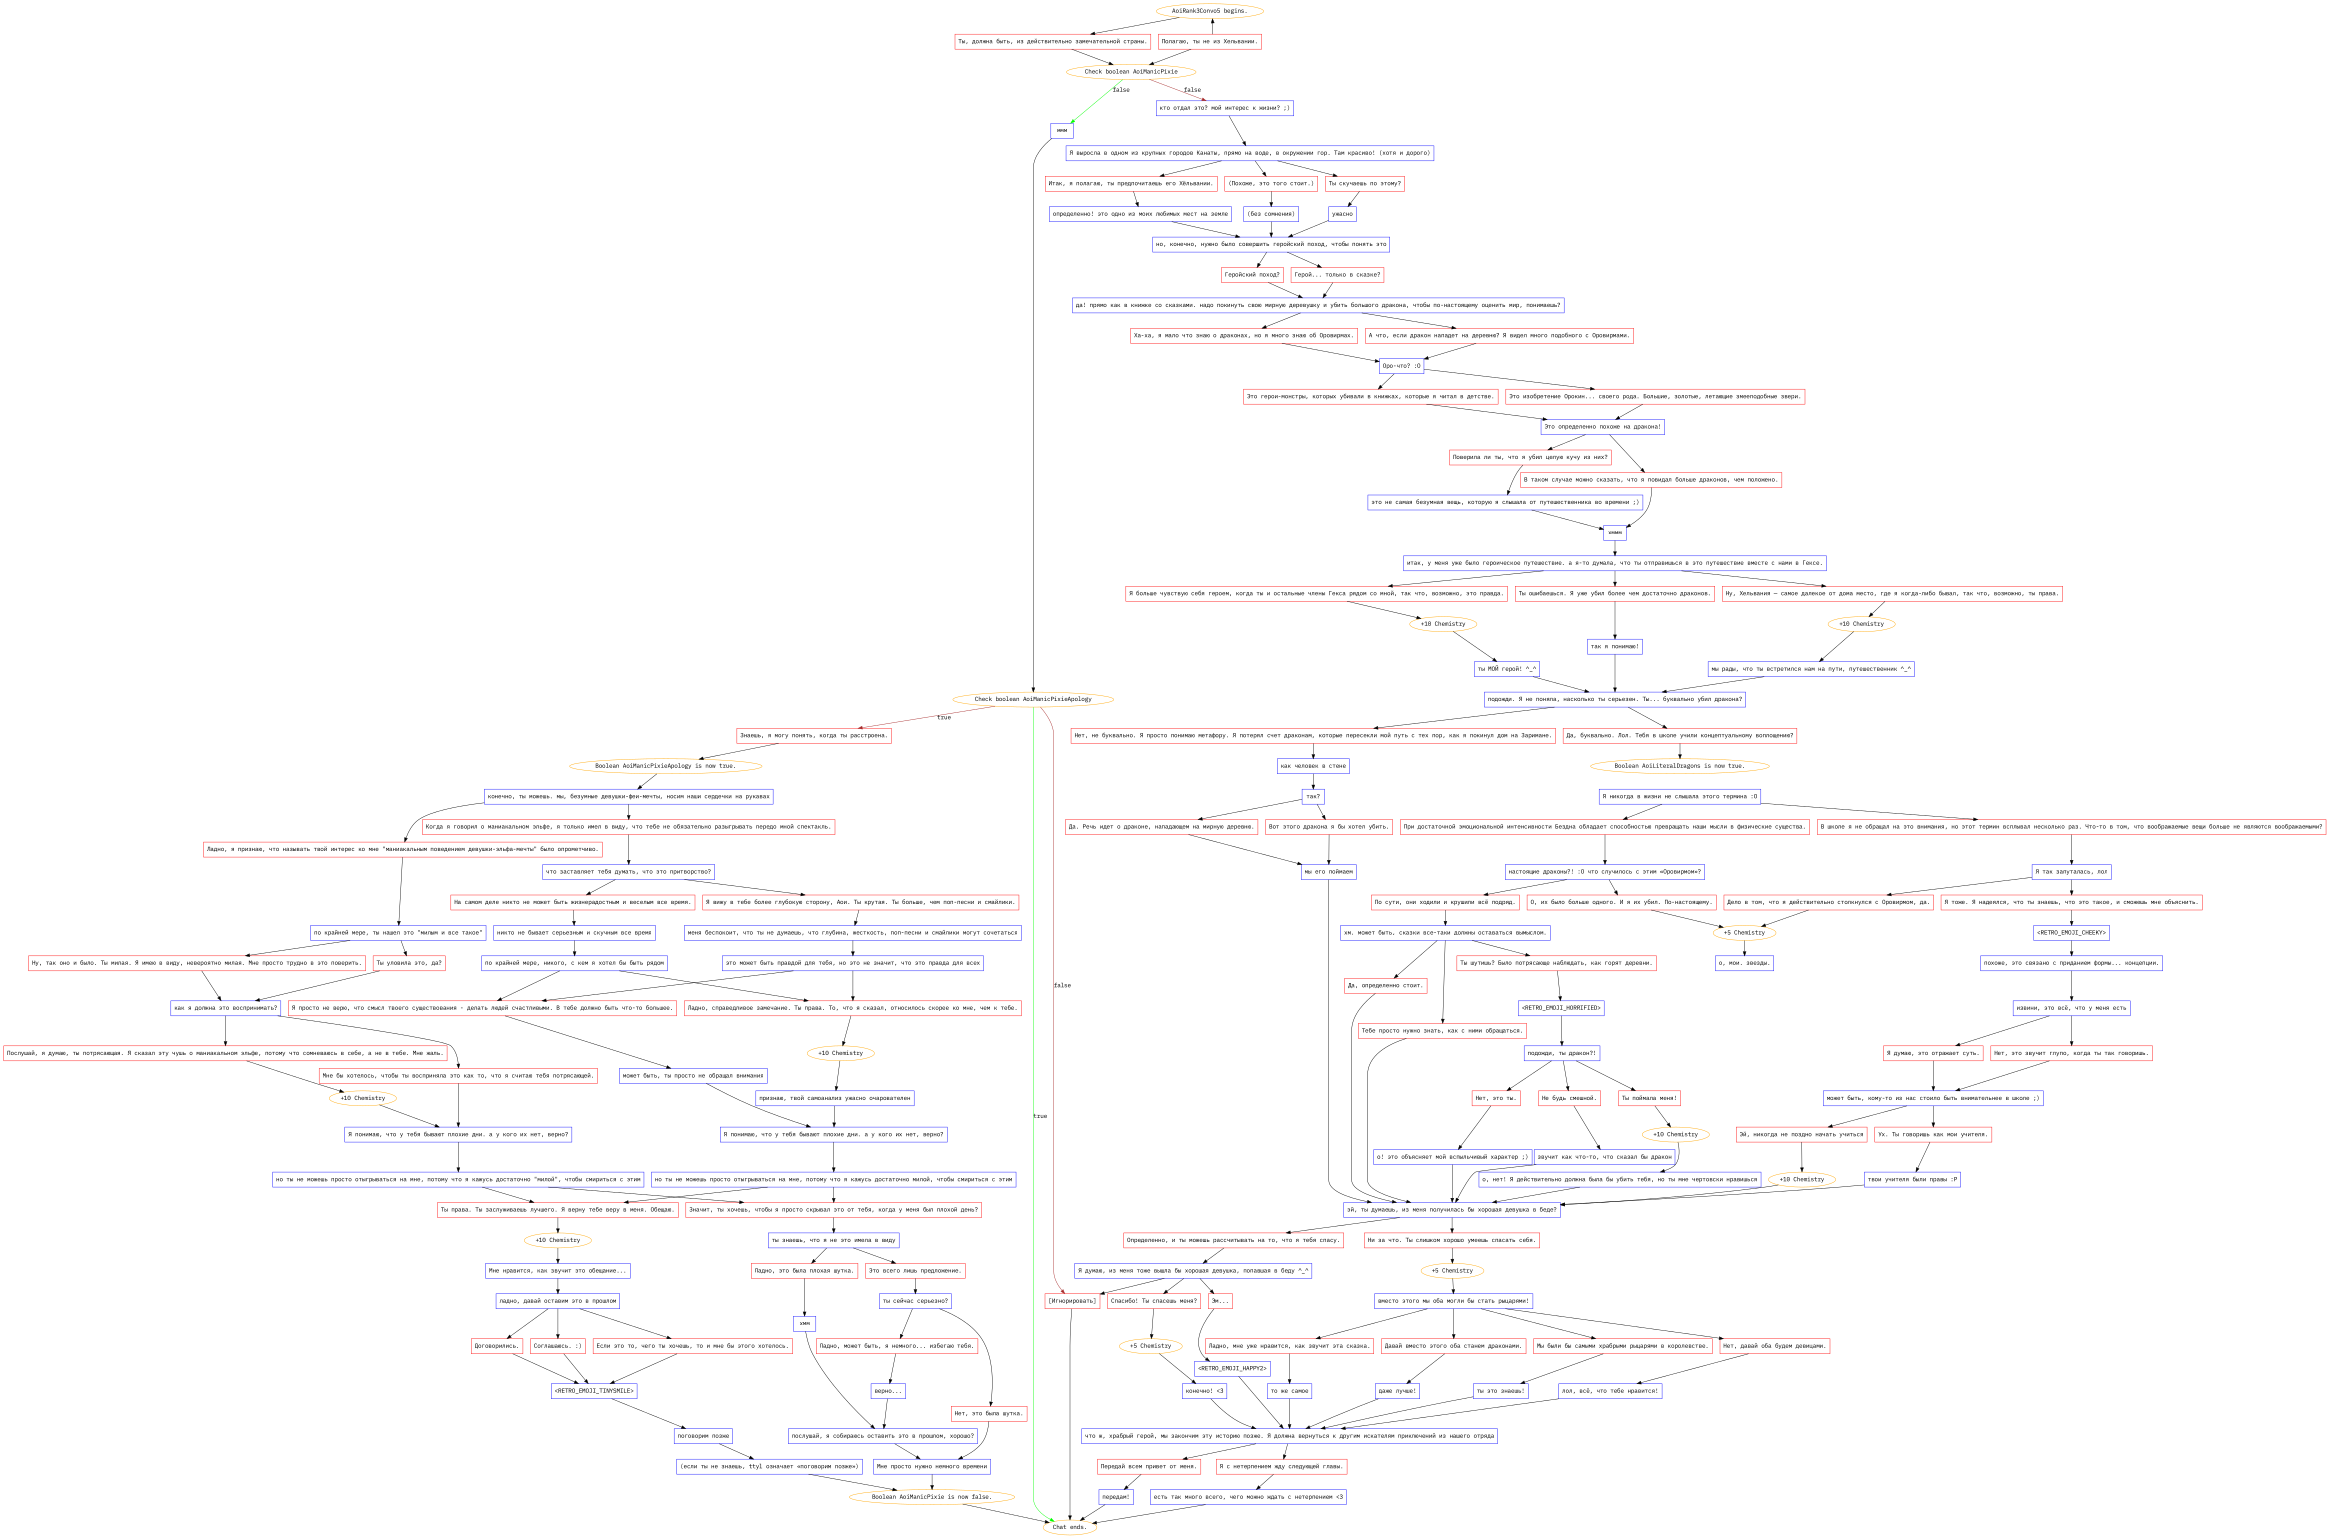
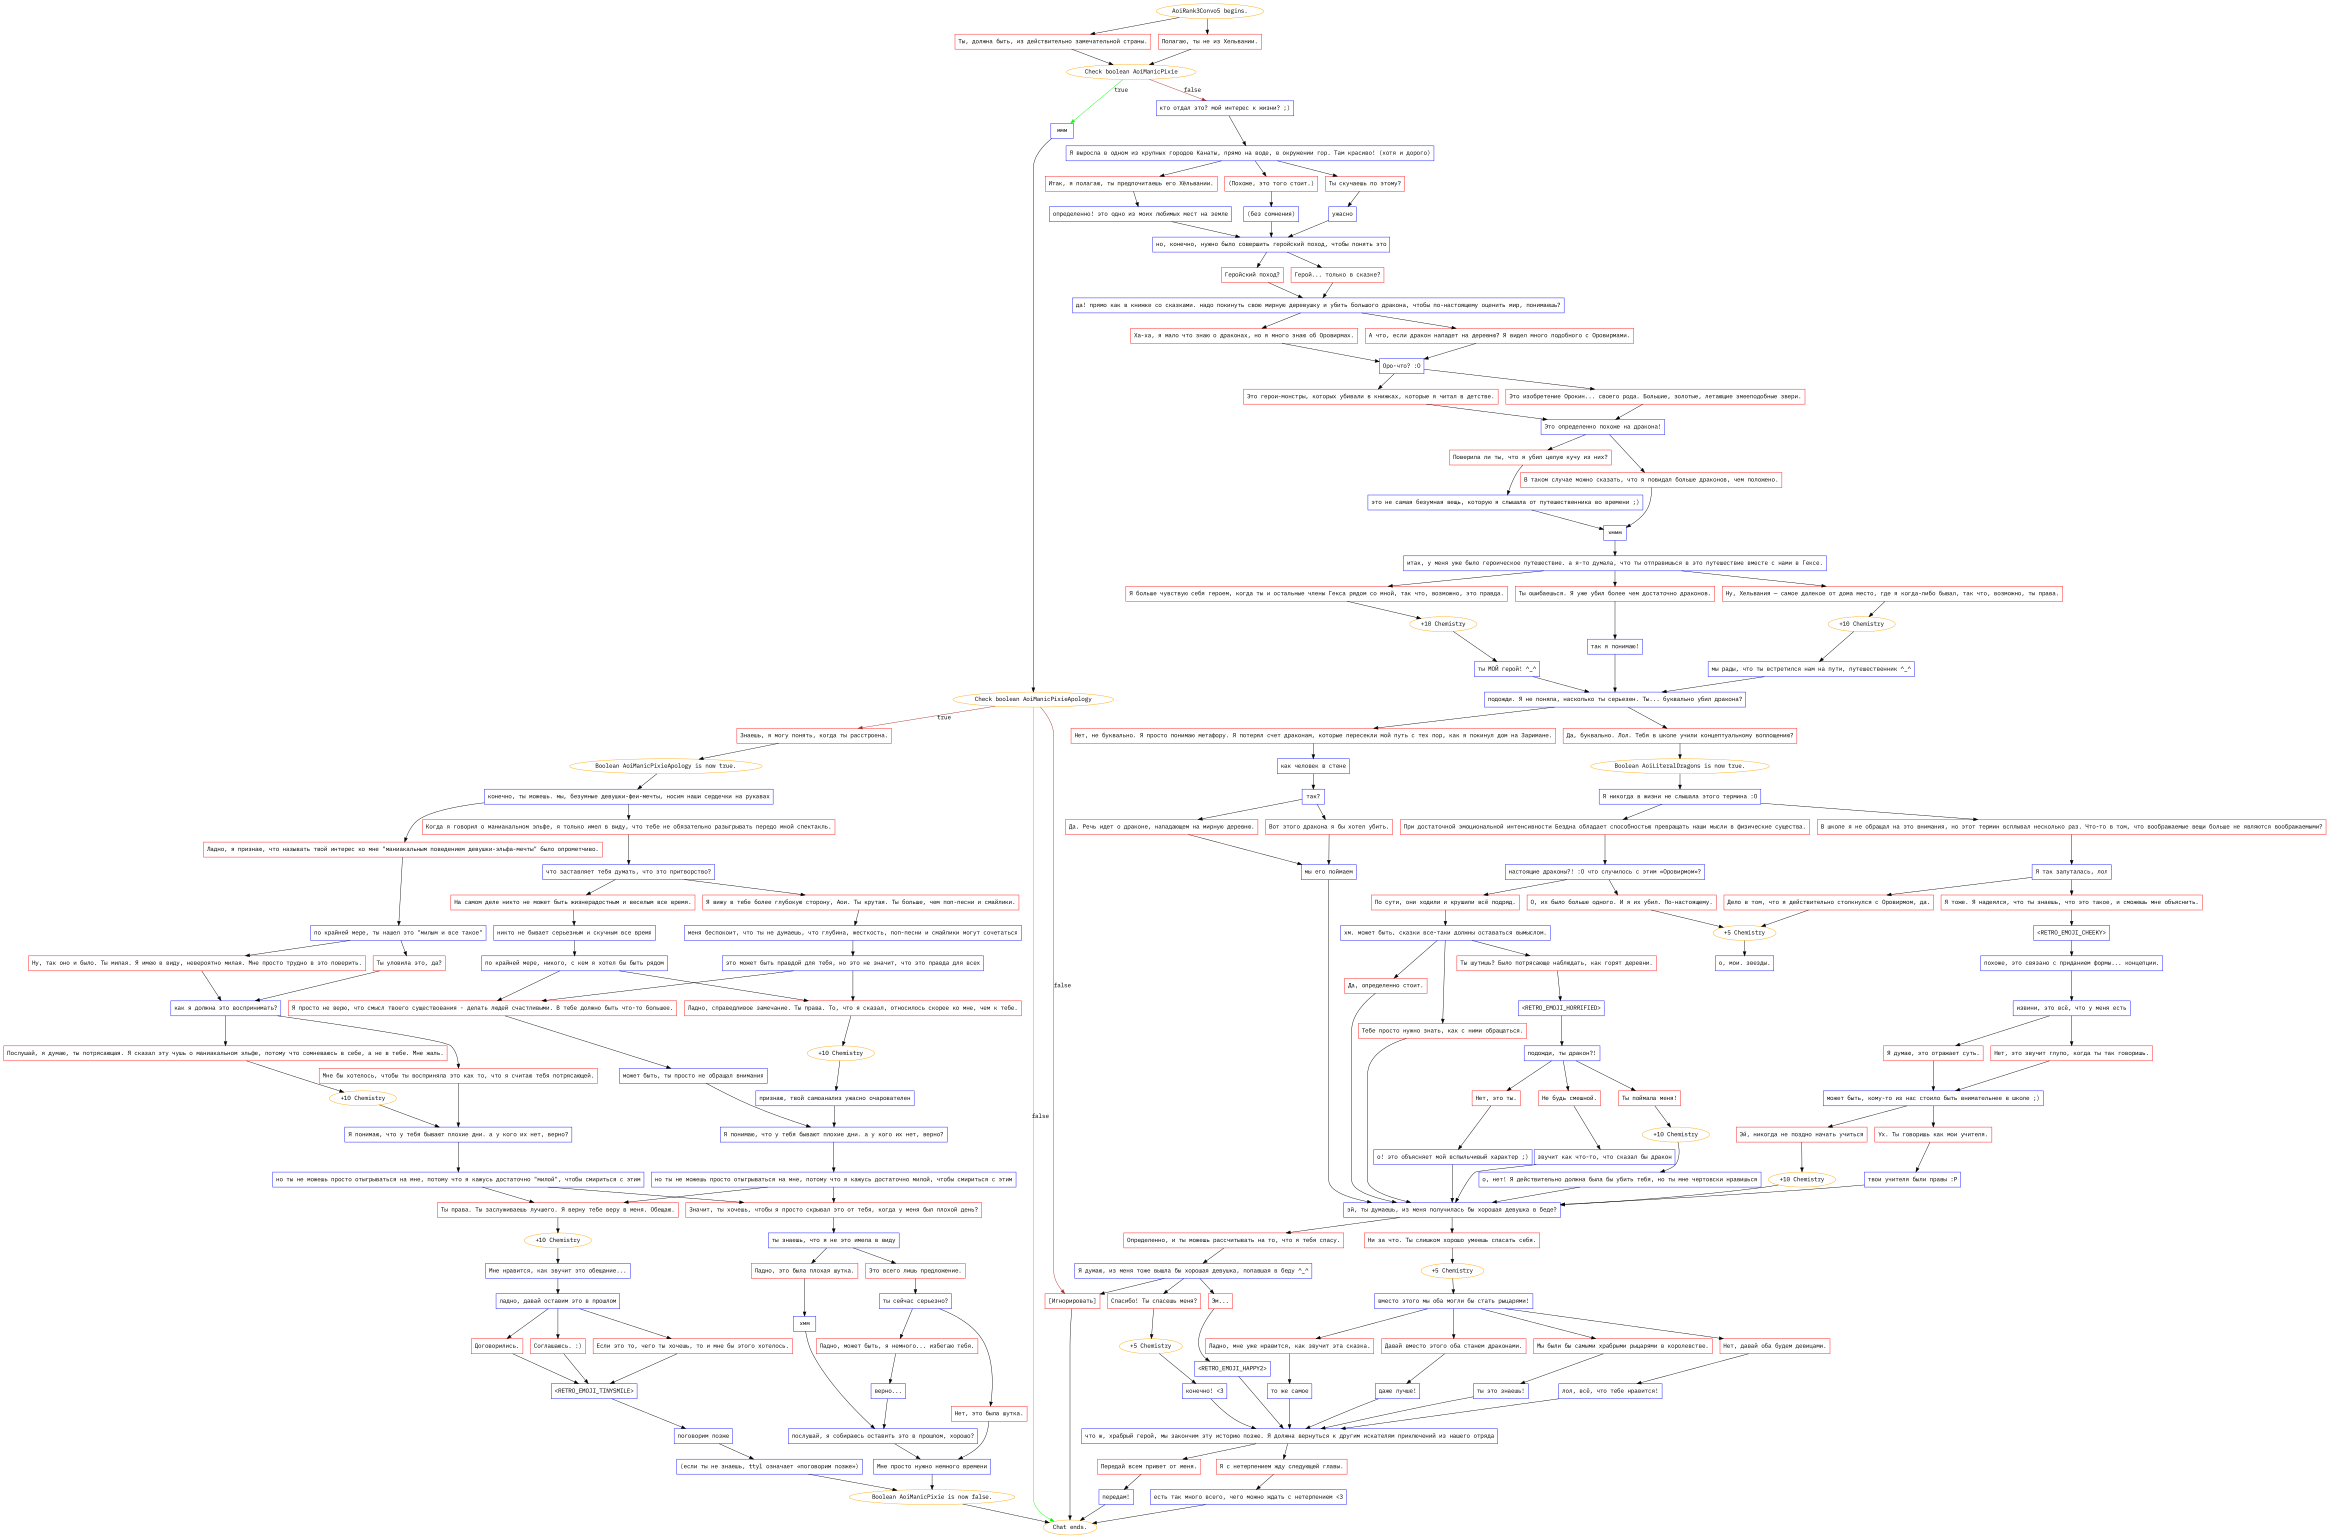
(1213, 29) -> (1207, 24)
(1121, 90) -> (1121, 90)
none -> (1680, 779)
(1040, 1116) -> (1040, 1116)
